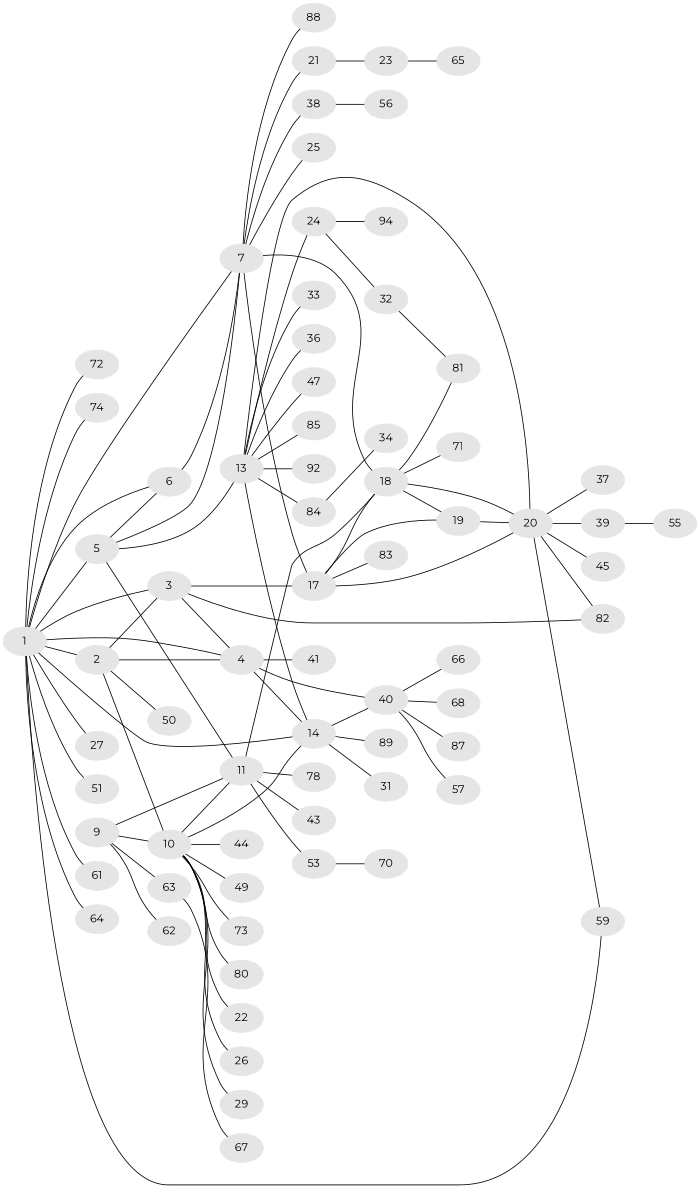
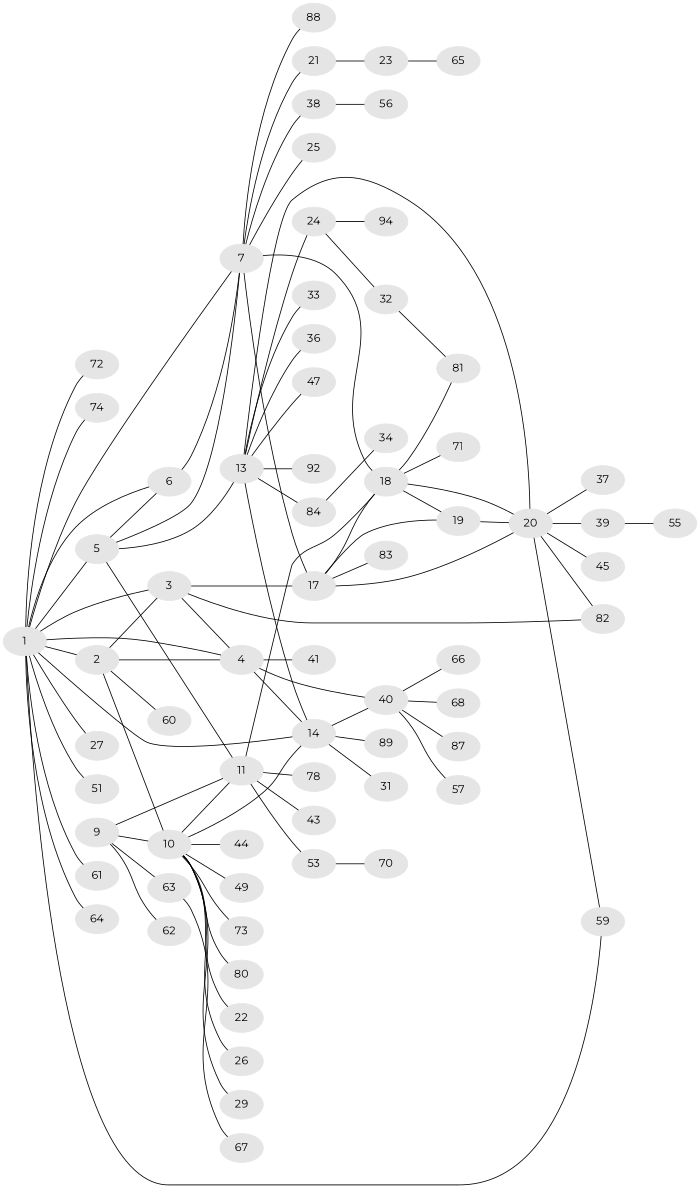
(314, 425) -> none
(169, 721) -> (169, 721)
